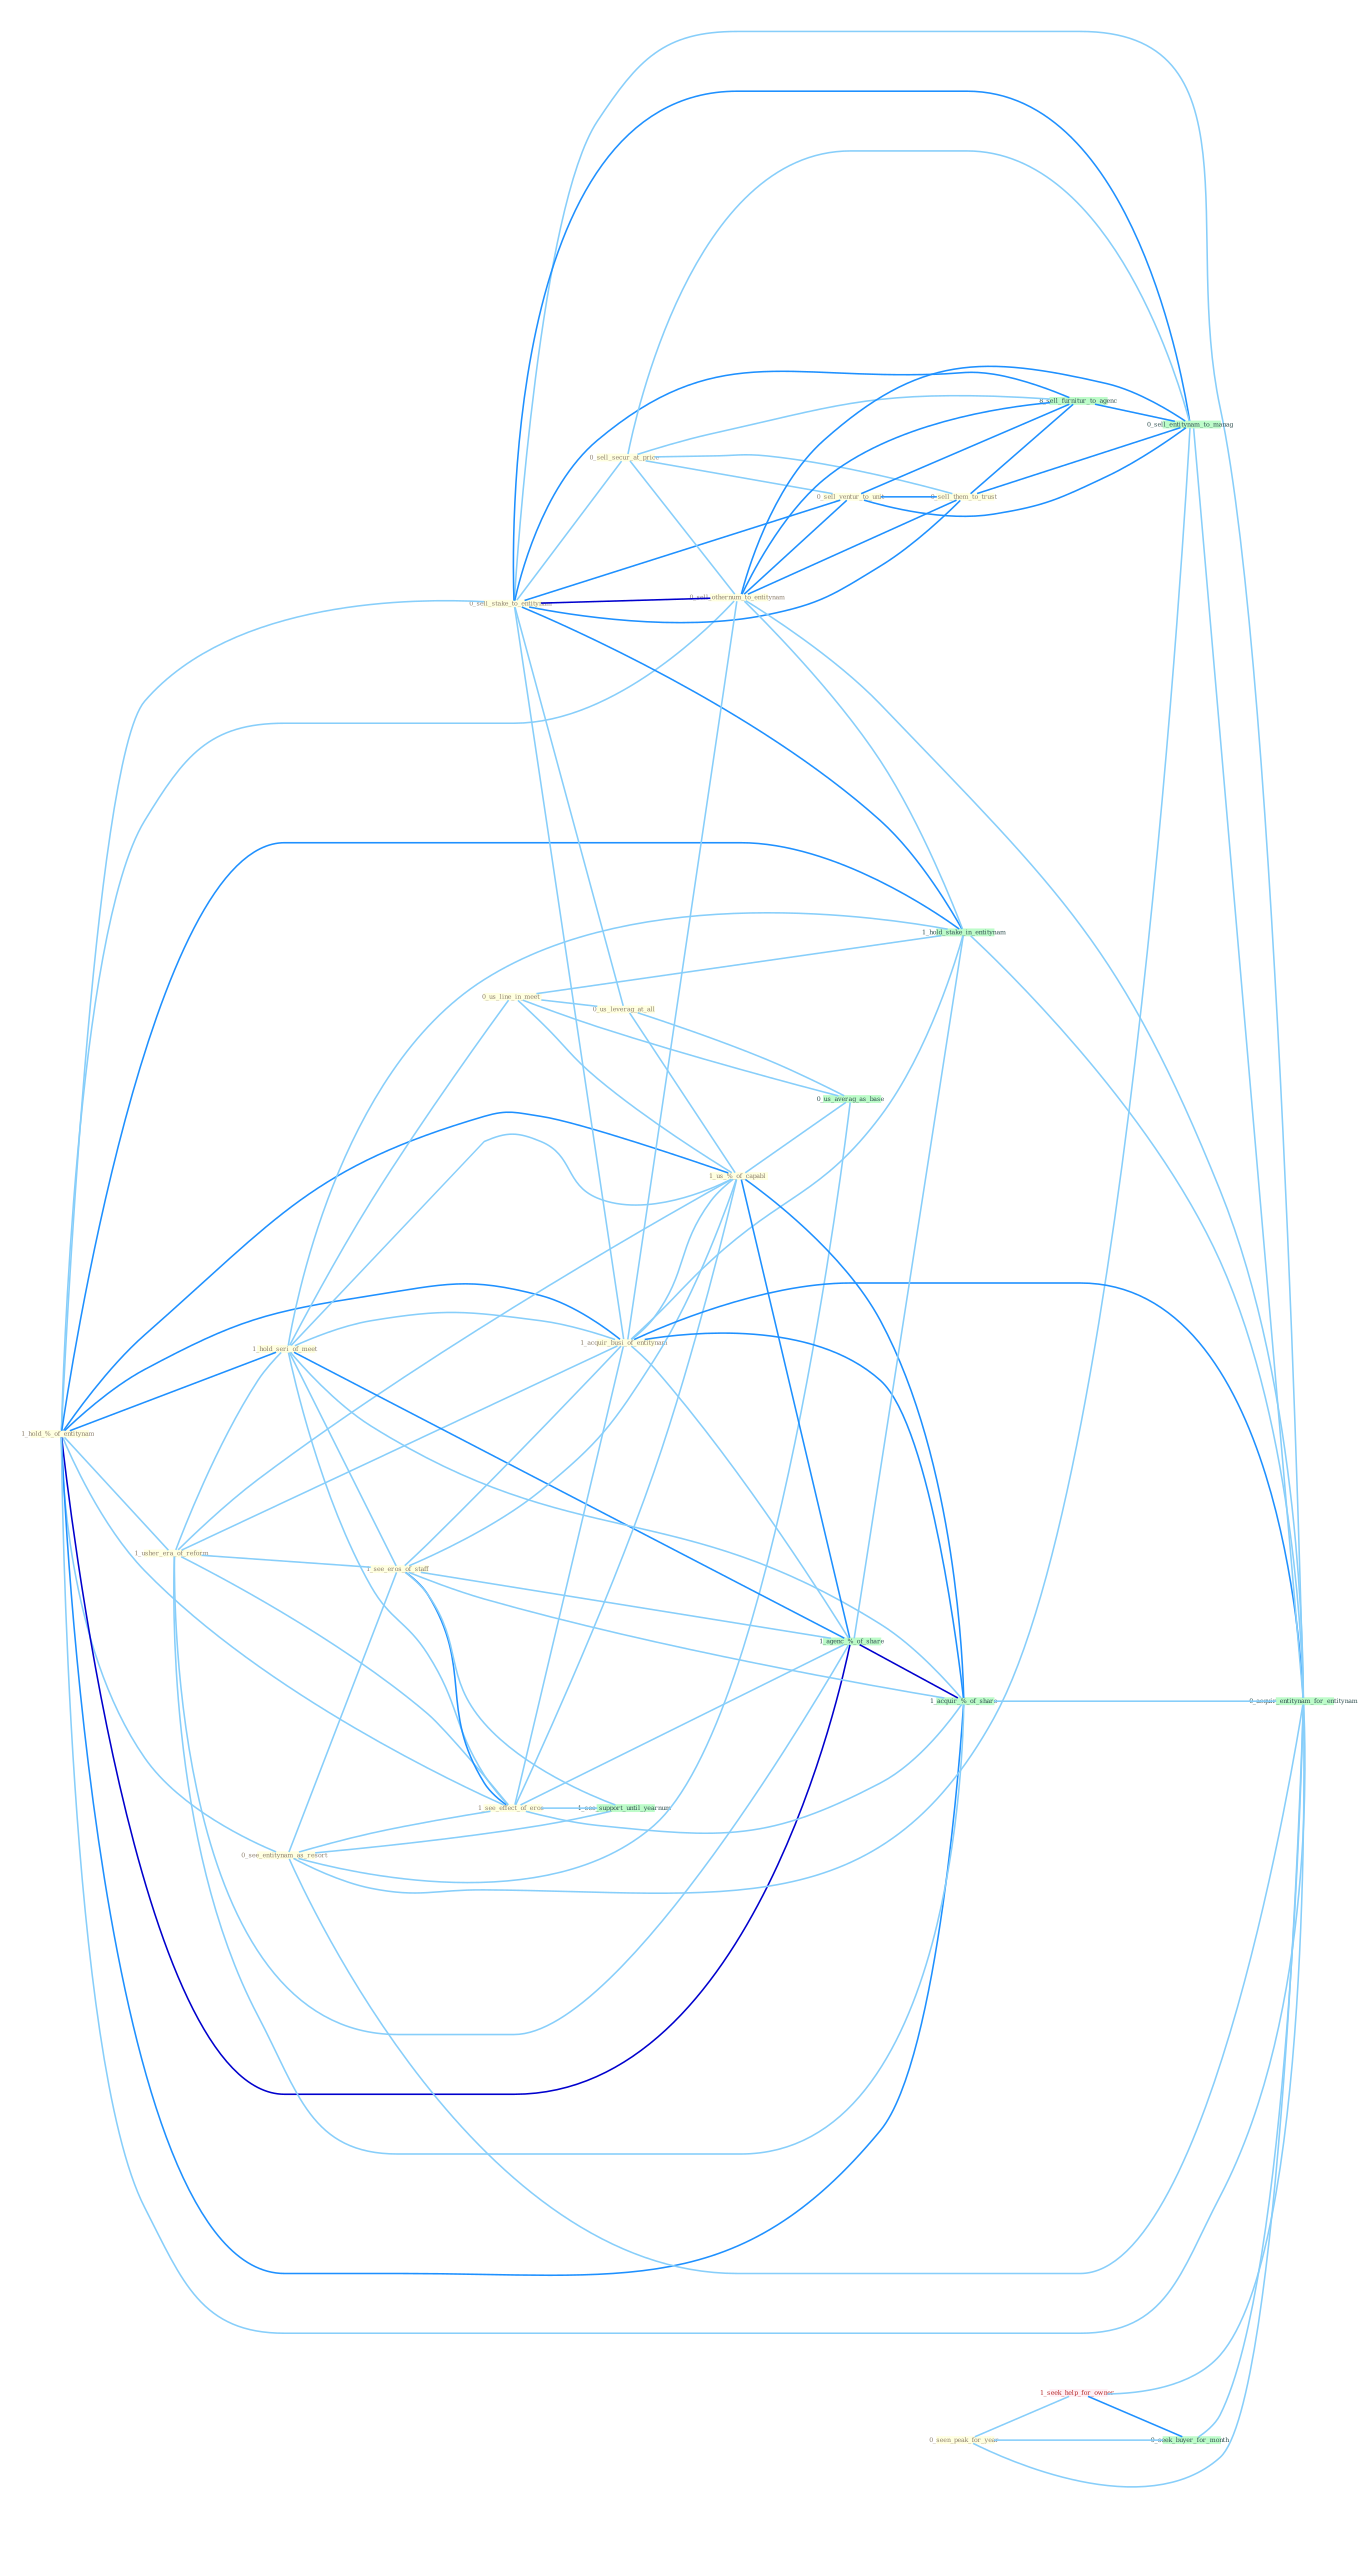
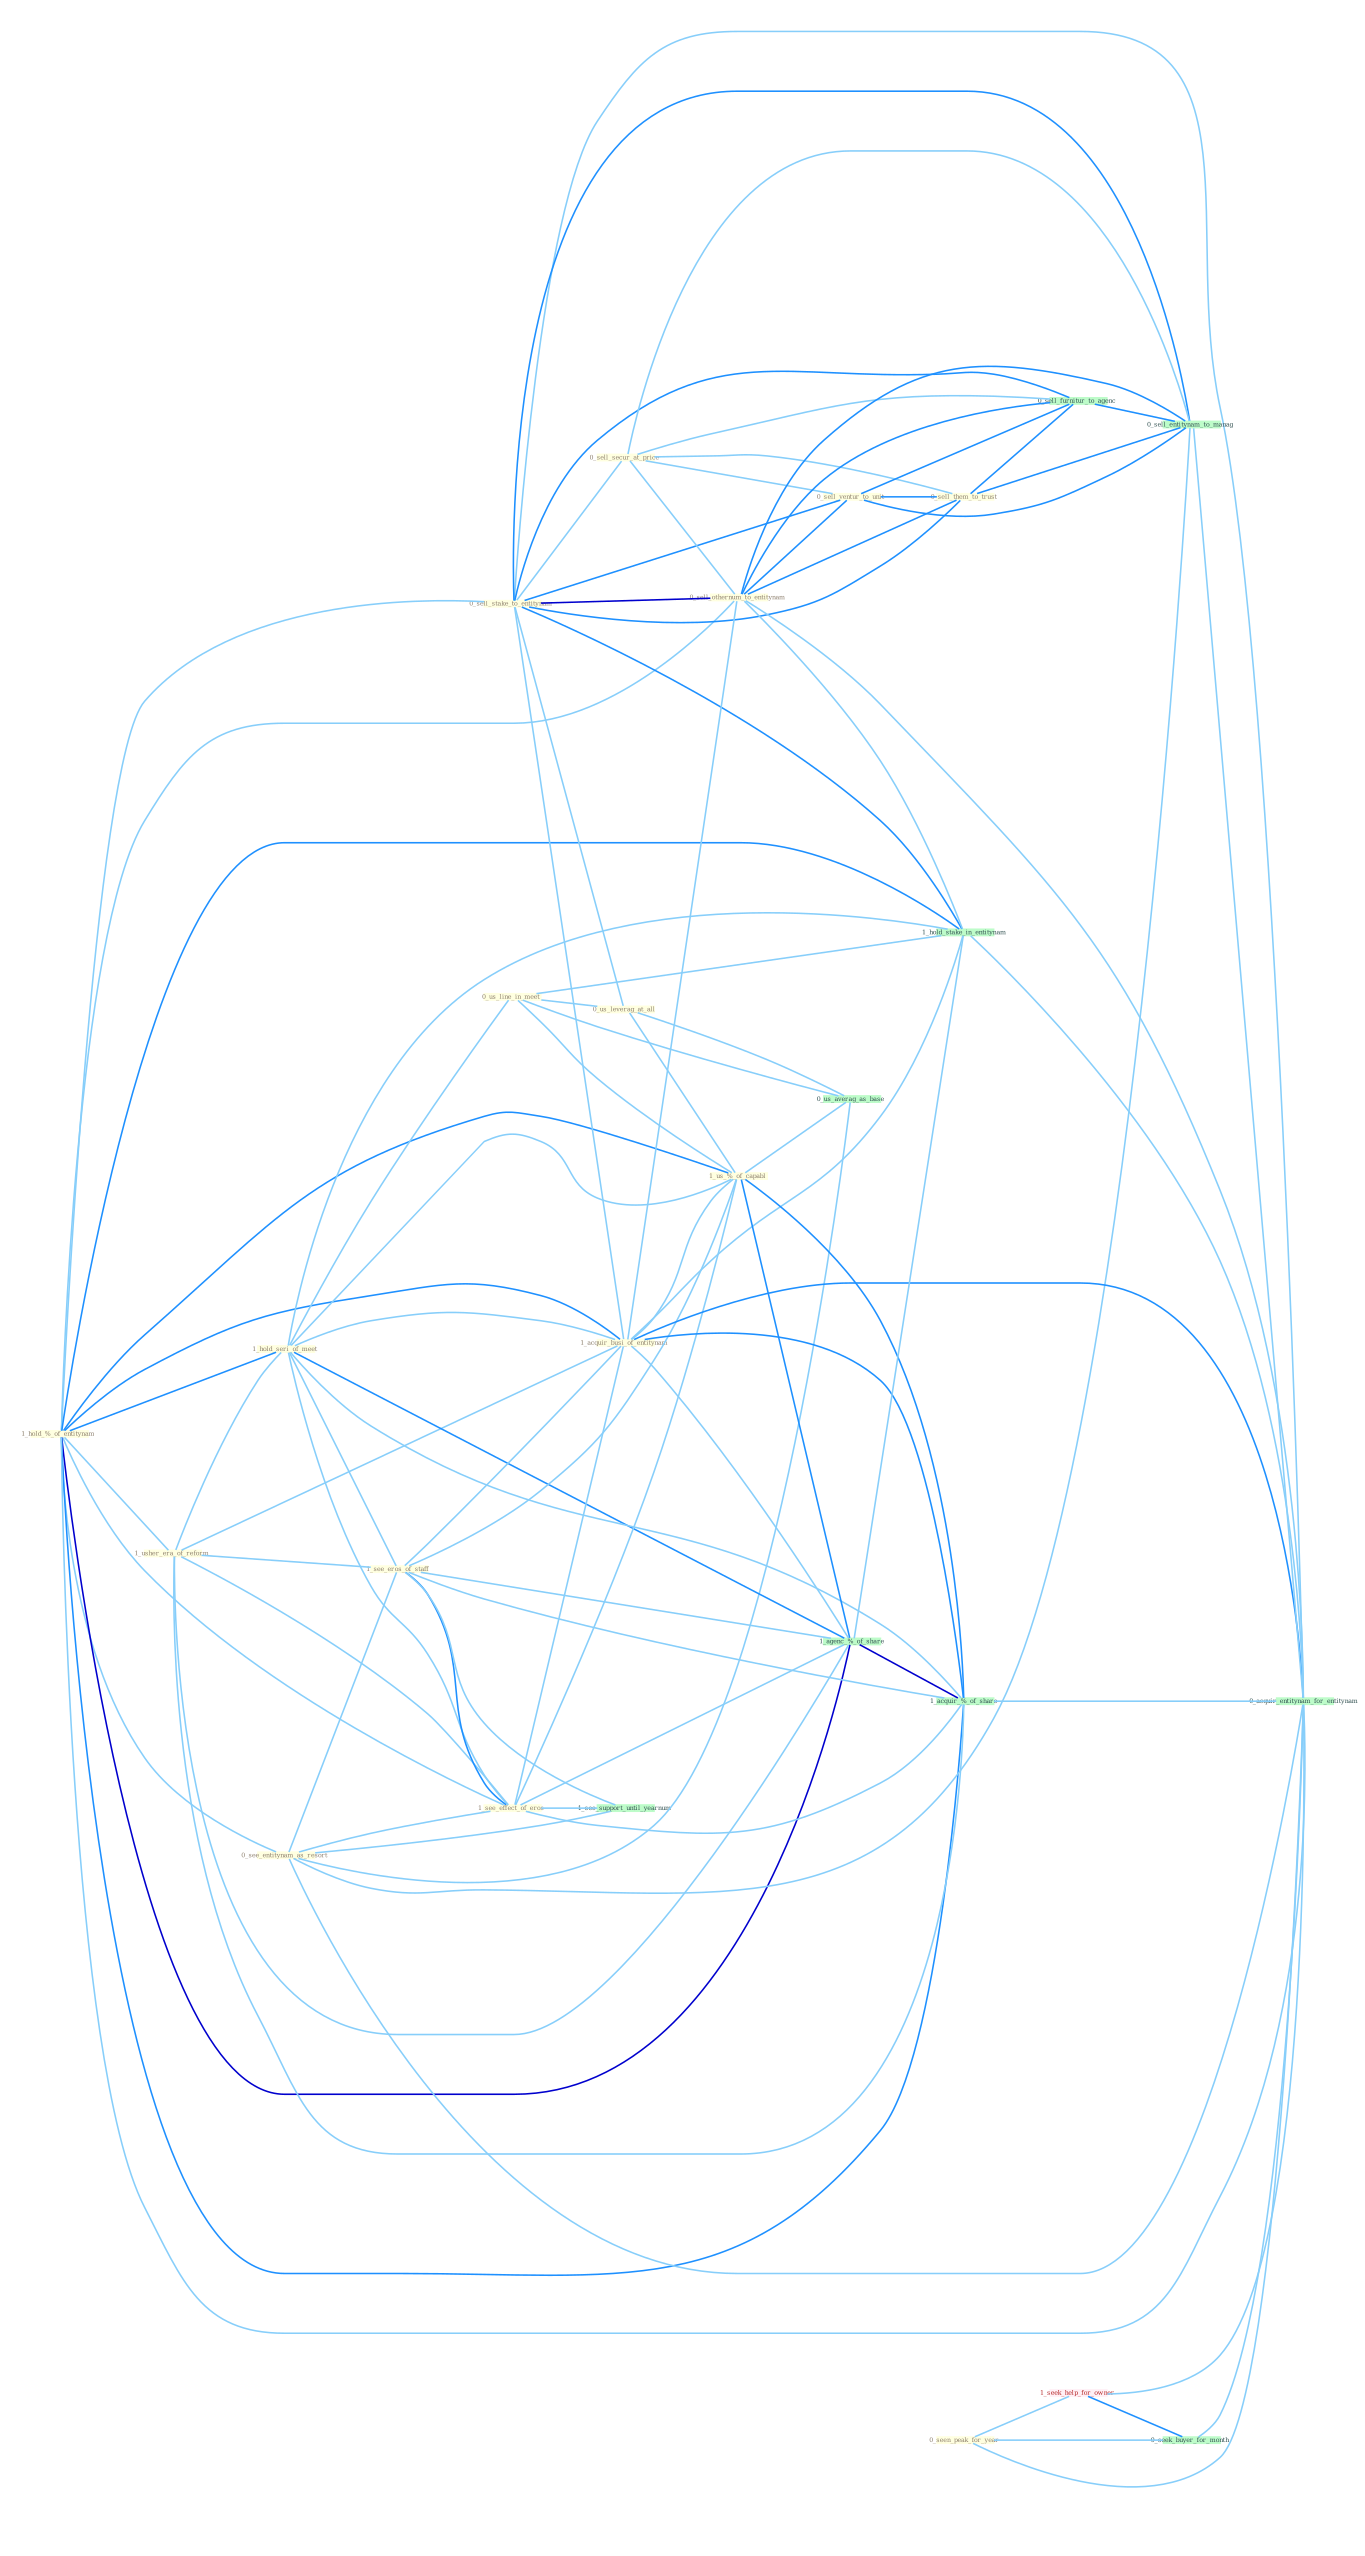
(1079, 401) -> (1079, 401)
(445, 1351) -> none
